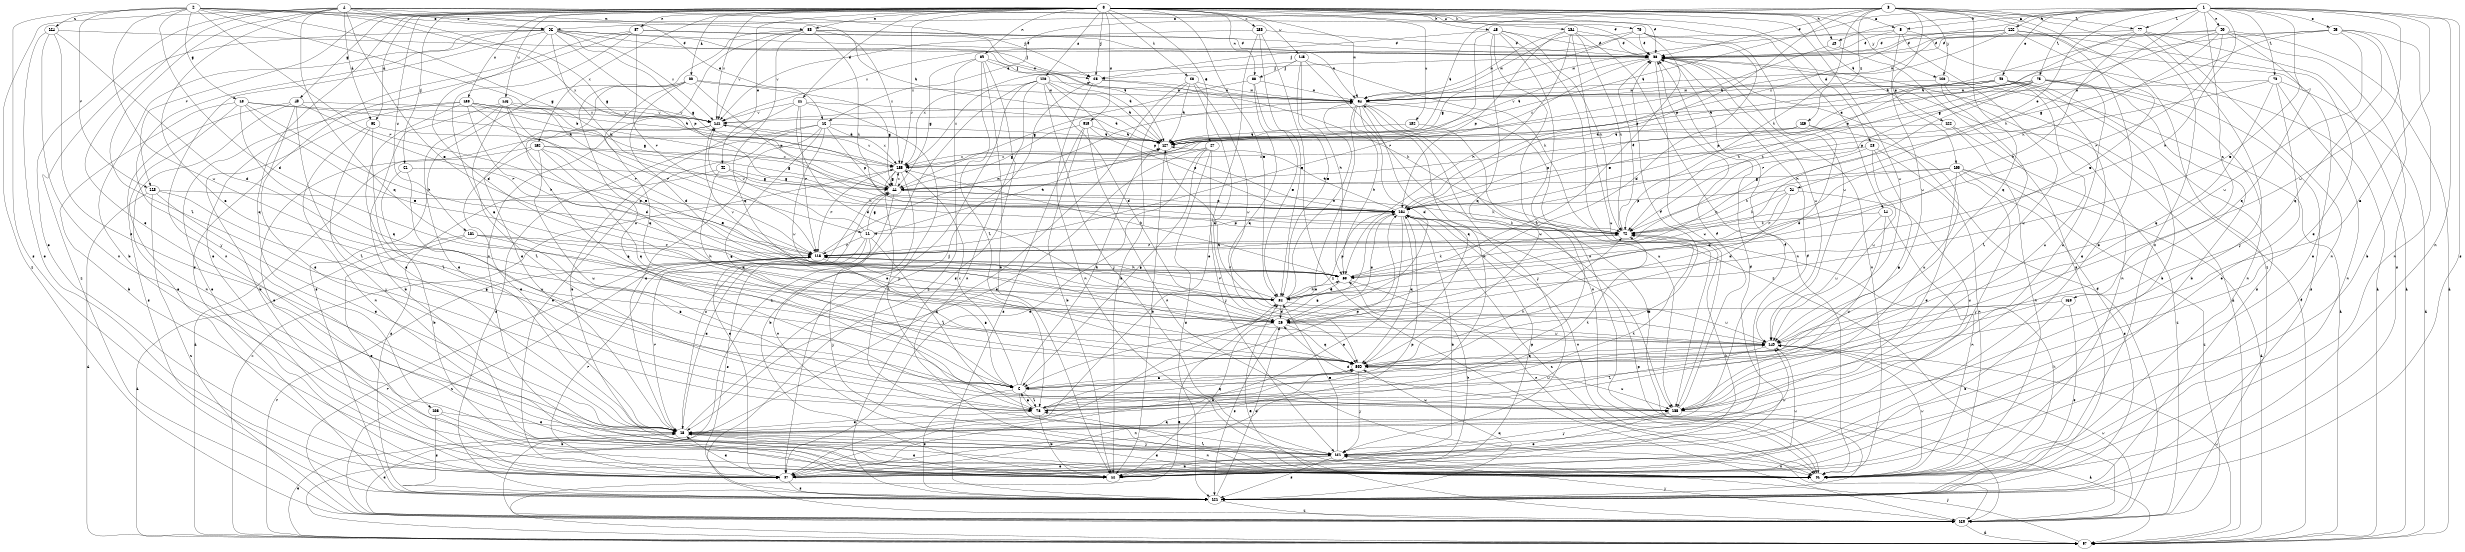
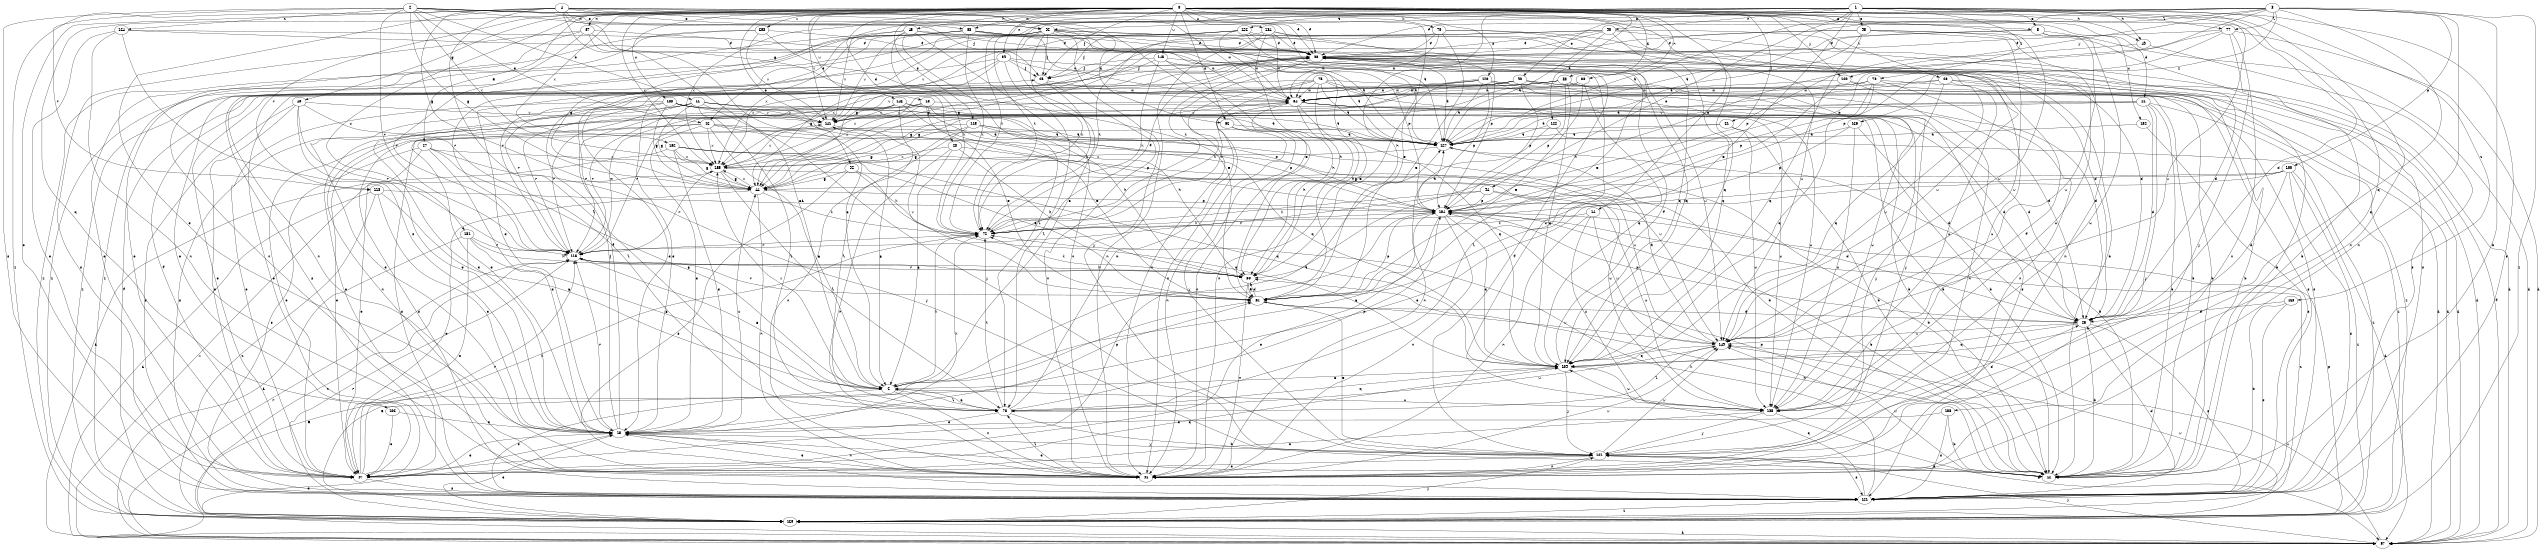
(2094, 14) -> none
(1259, 30) -> (762, 30)
(1280, 69) -> (1104, 63)
none -> (655, 122)
(1086, 124) -> (973, 124)
none -> (1586, 132)
(1337, 194) -> none
(641, 201) -> (803, 201)
(1121, 221) -> none
(1136, 229) -> (1019, 121)
(1313, 290) -> (1254, 290)
(640, 351) -> none
(1359, 367) -> (1565, 367)
none -> (392, 411)
(1785, 425) -> none
none -> (2392, 494)
